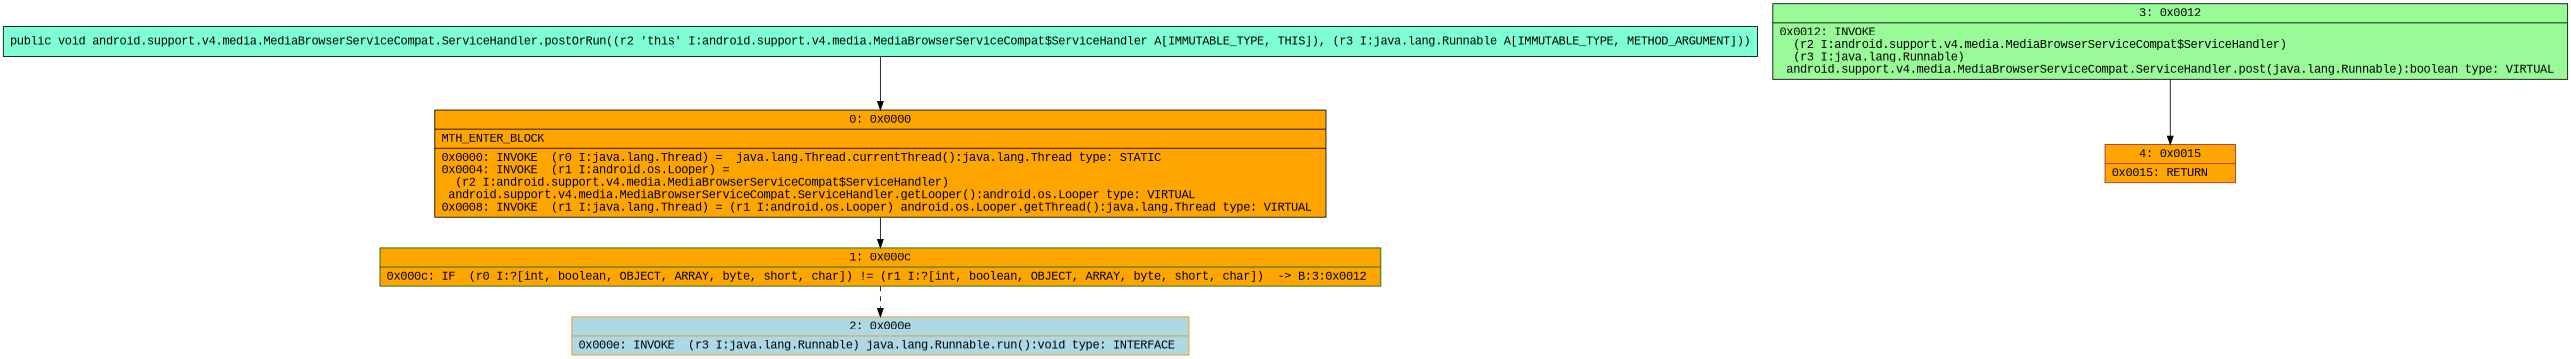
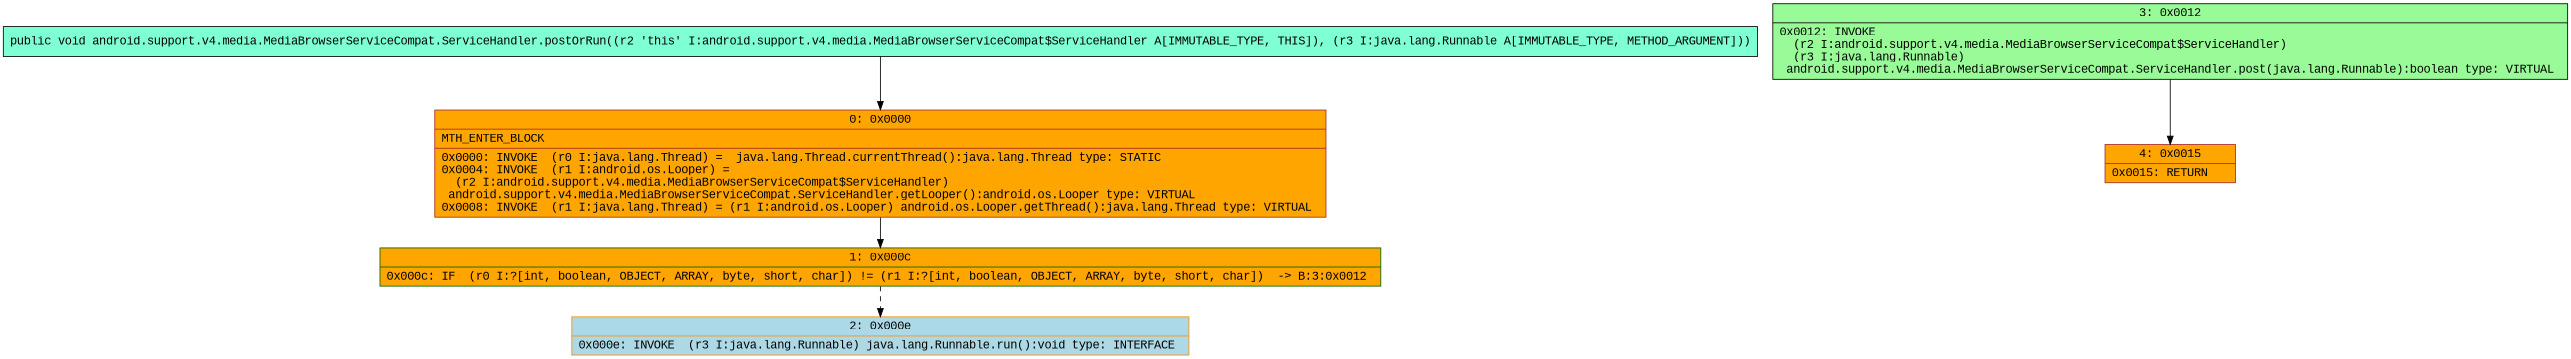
(880, 164) -> (880, 164)
